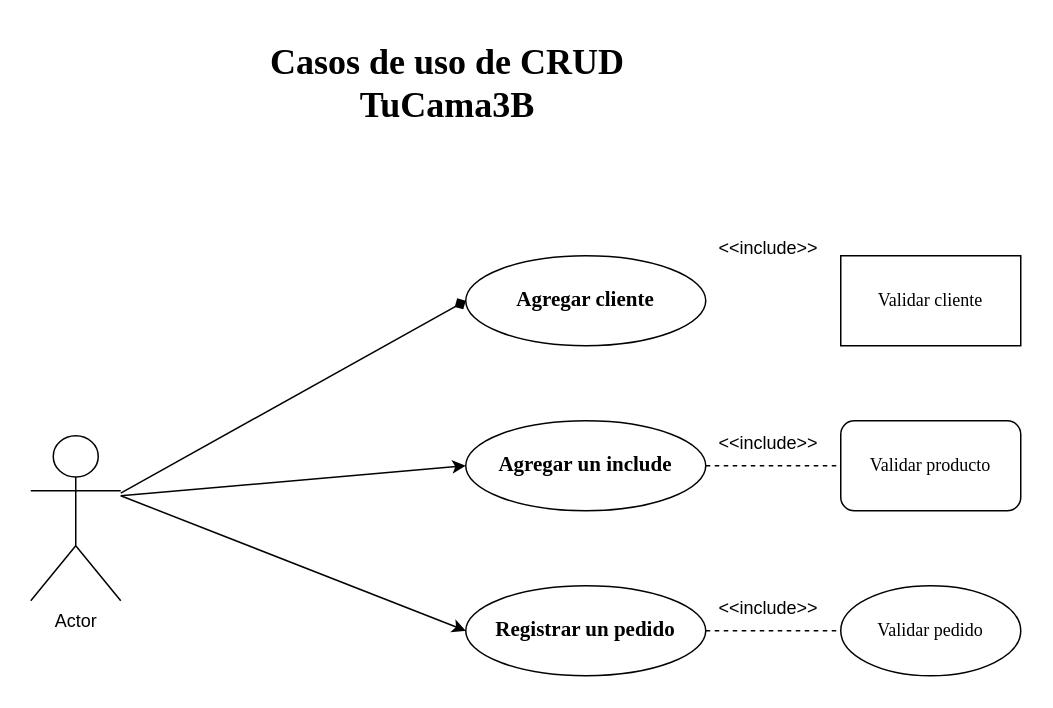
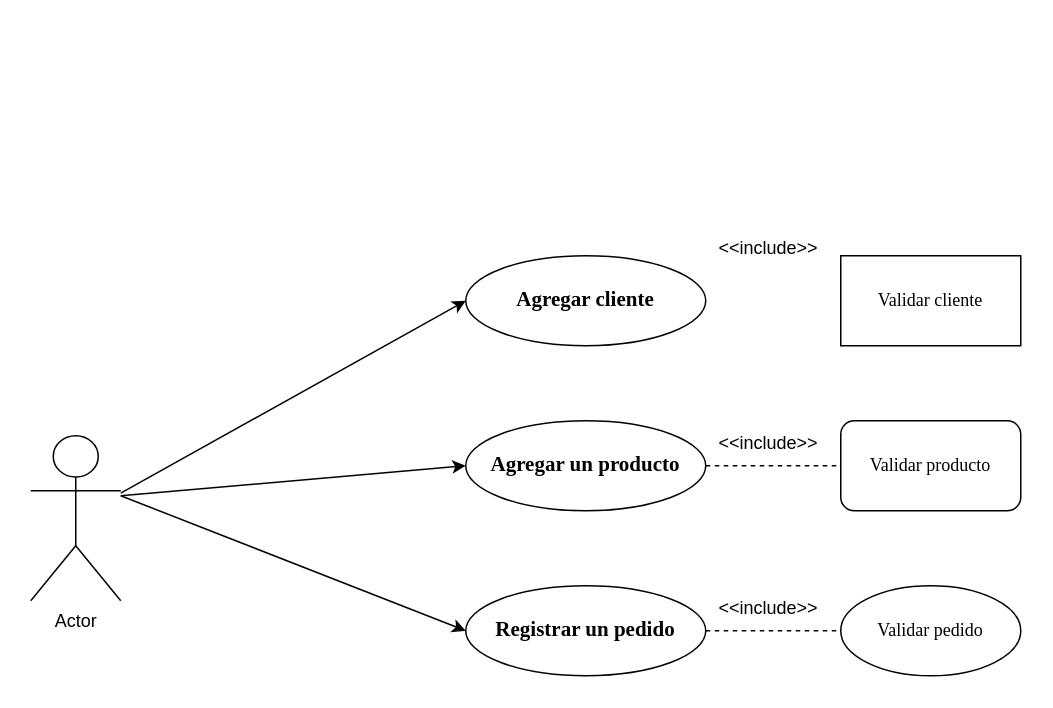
(448, 83) -> none
(455, 307) -> (456, 306)
(586, 466) -> (586, 466)
